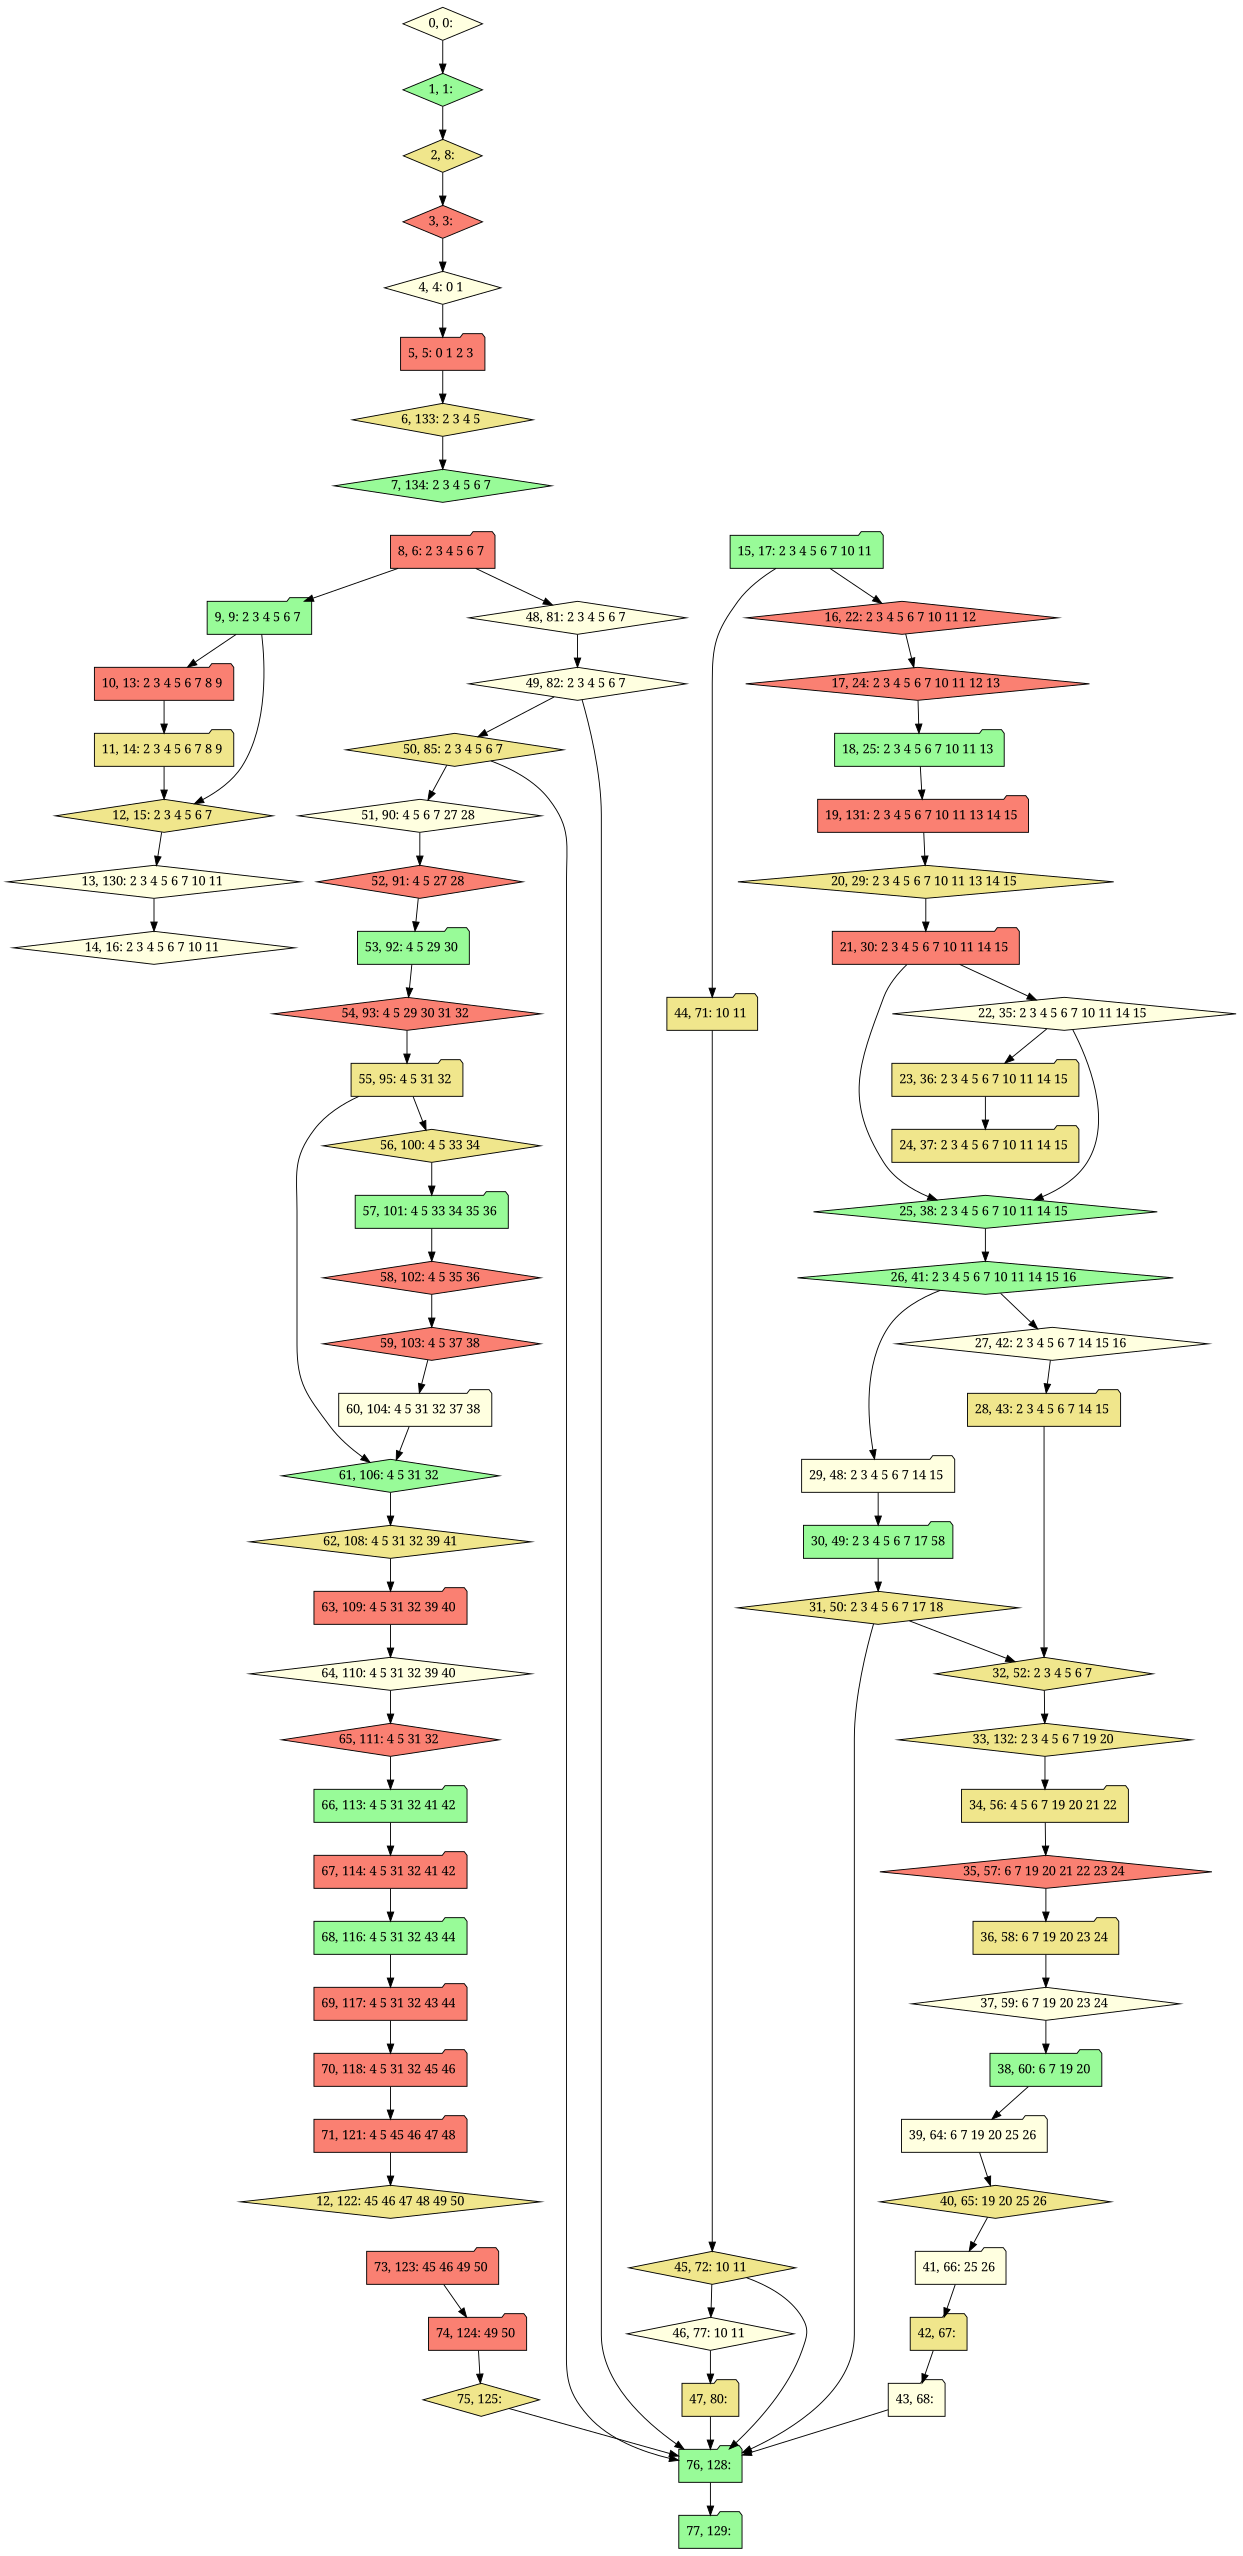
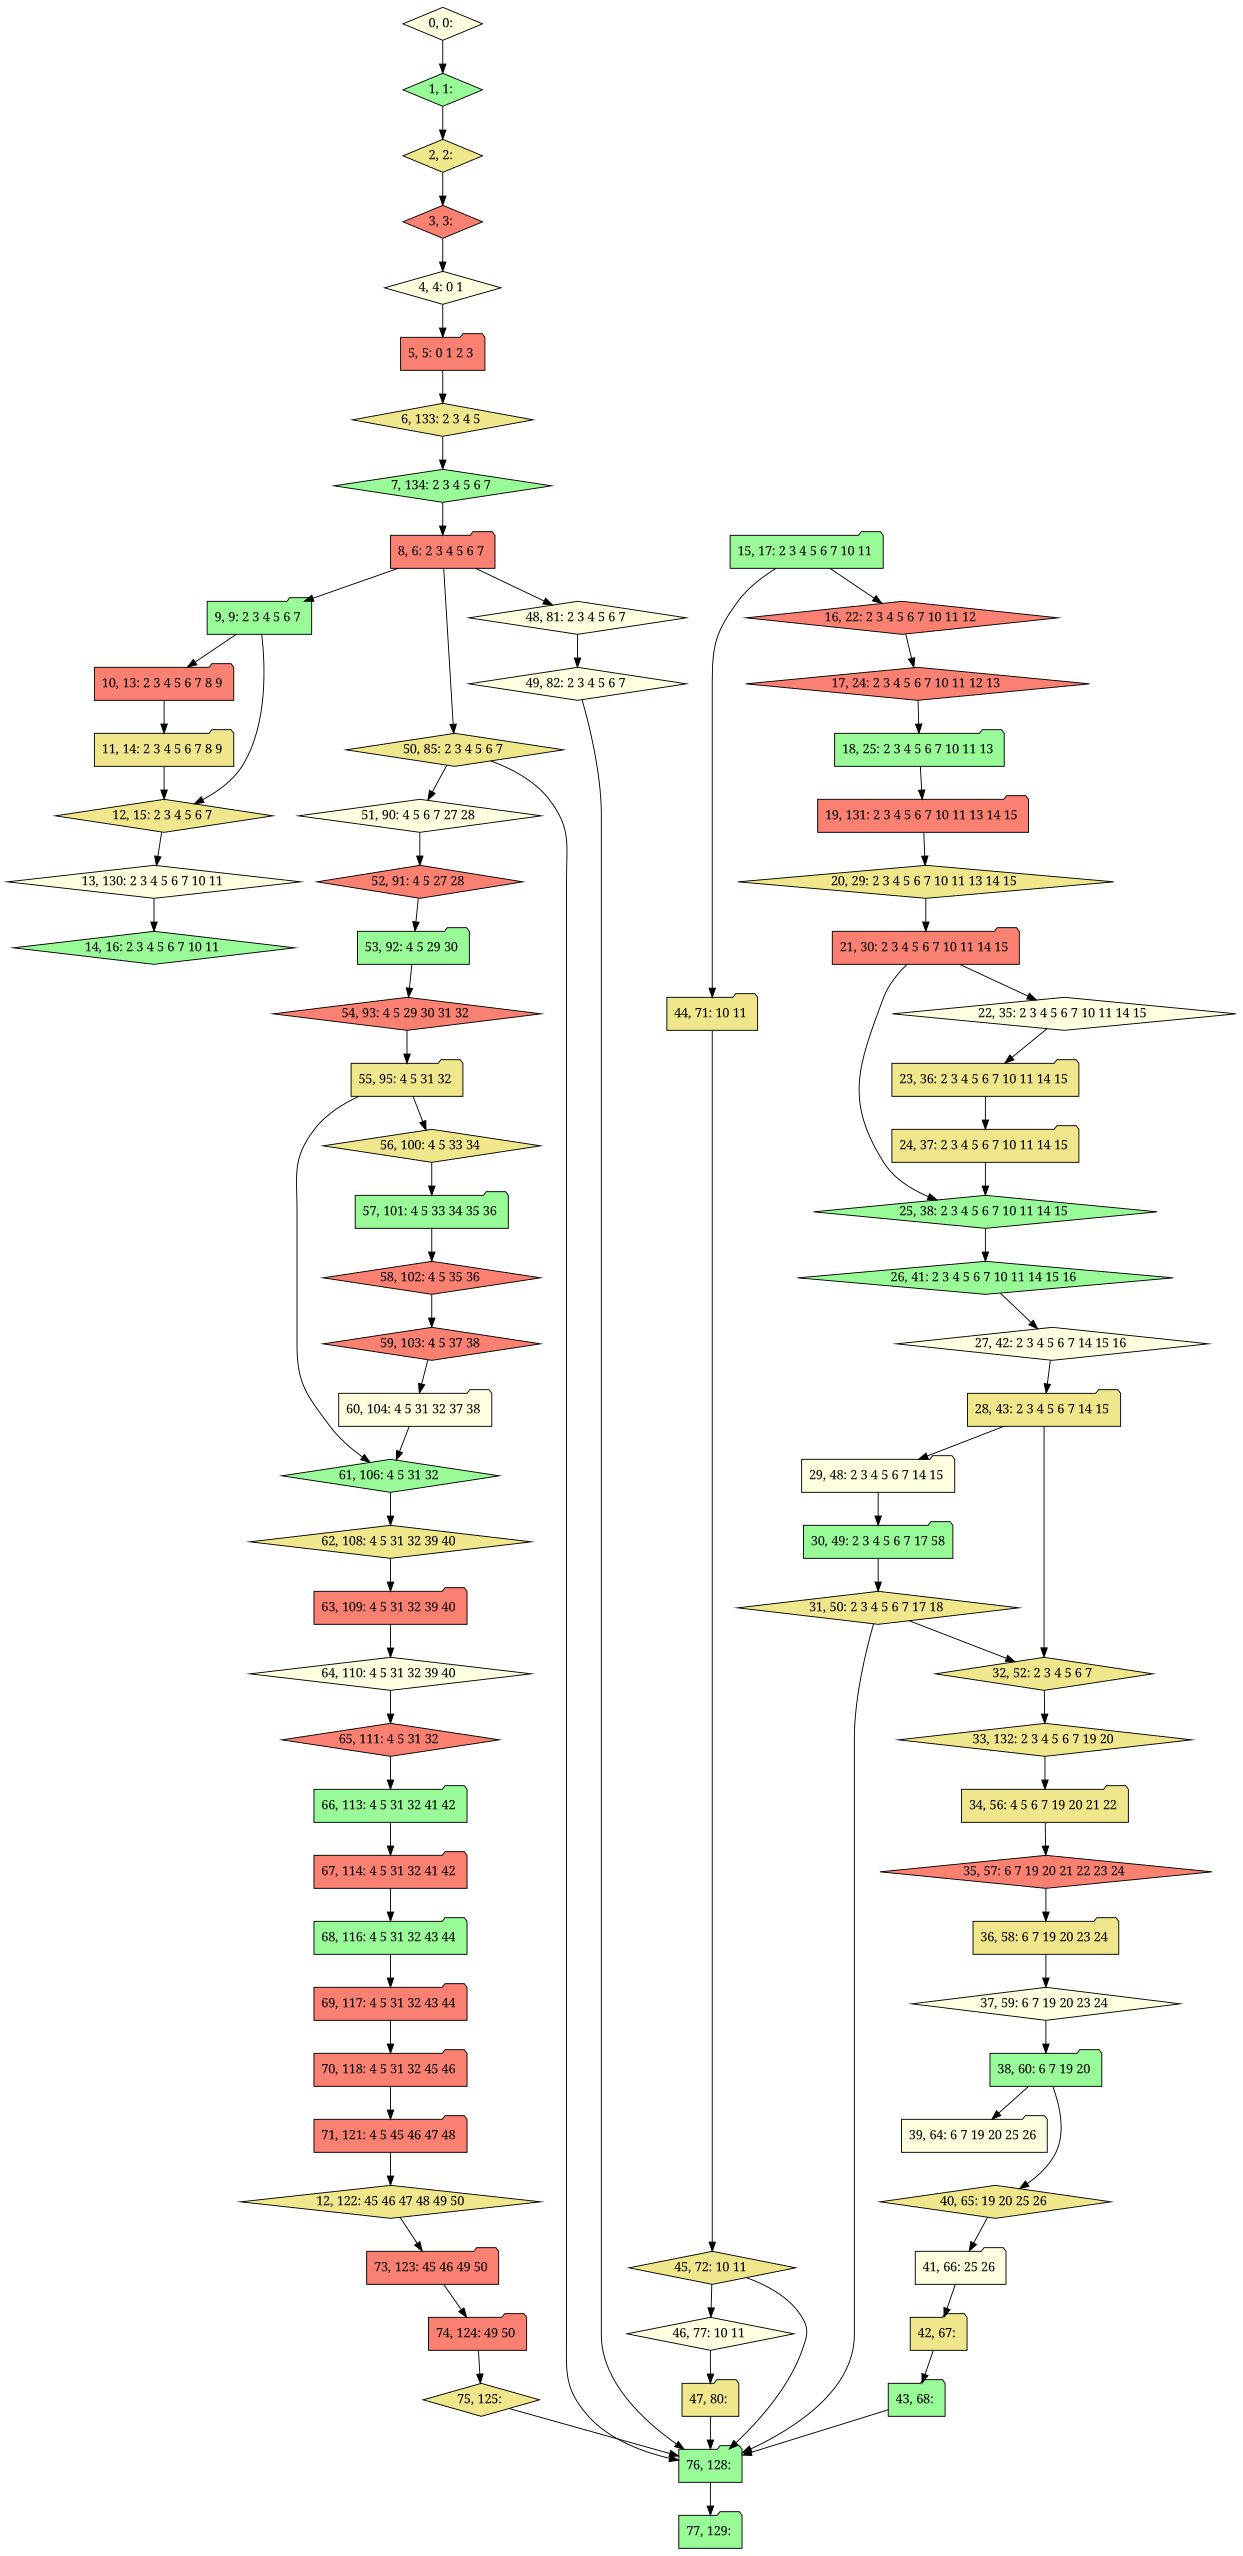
(443, 156) -> (443, 156)
none -> (443, 514)
(520, 715) -> (448, 646)
(154, 948) -> (154, 948)
(1098, 1123) -> (985, 1174)
(876, 1355) -> (965, 1441)
(390, 1542) -> (390, 1542)
(984, 2165) -> (1060, 2141)
none -> (409, 2230)
(917, 2400) -> (917, 2400)
